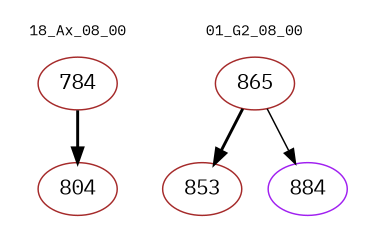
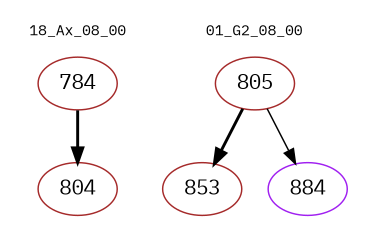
(255, 84) -> (255, 84)
